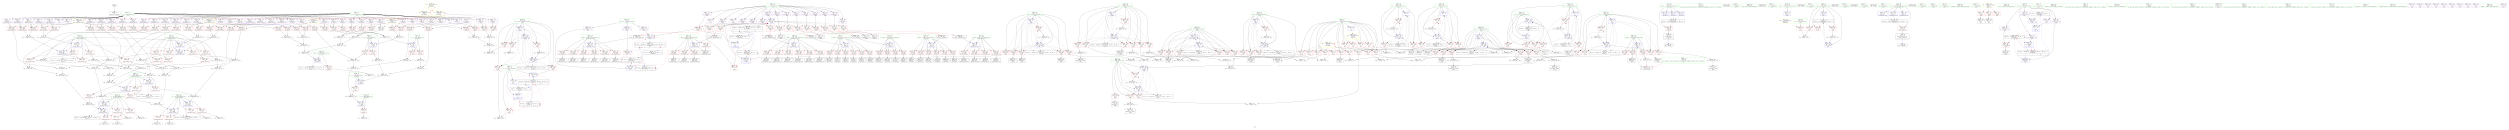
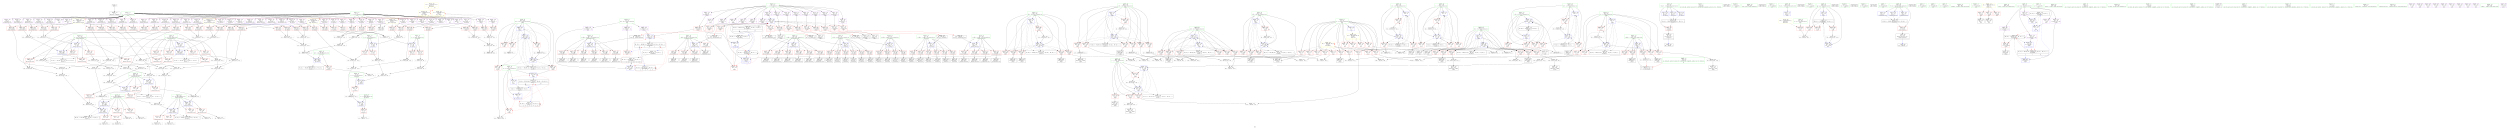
none -> (186, 60)
